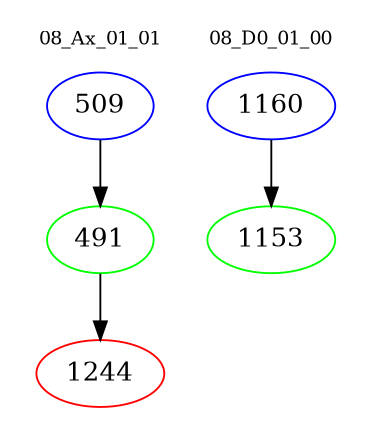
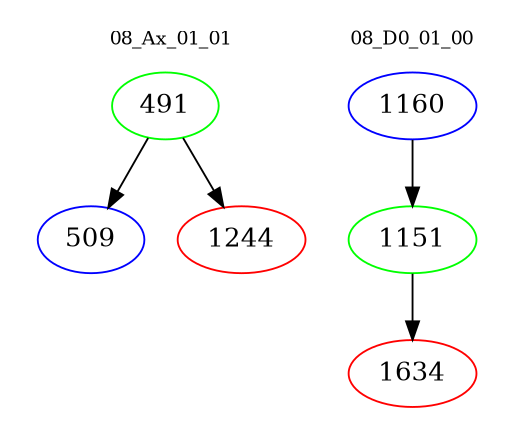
(100, 164) -> (133, 165)
(271, 240) -> (413, 240)
none -> (413, 374)
